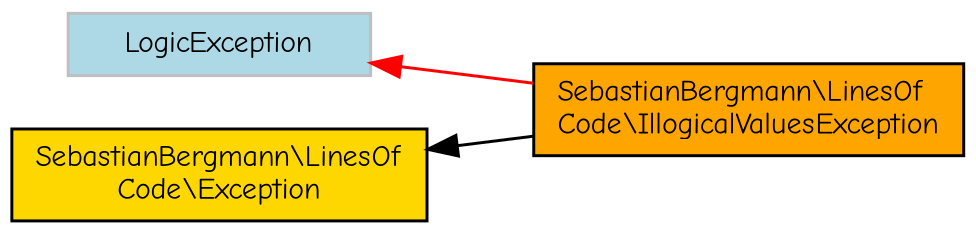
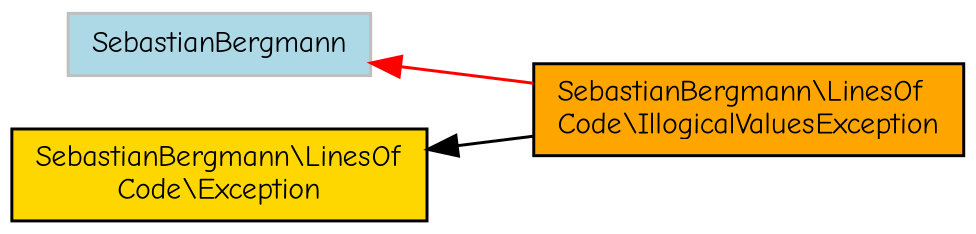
(219, 44) -> (219, 44)
